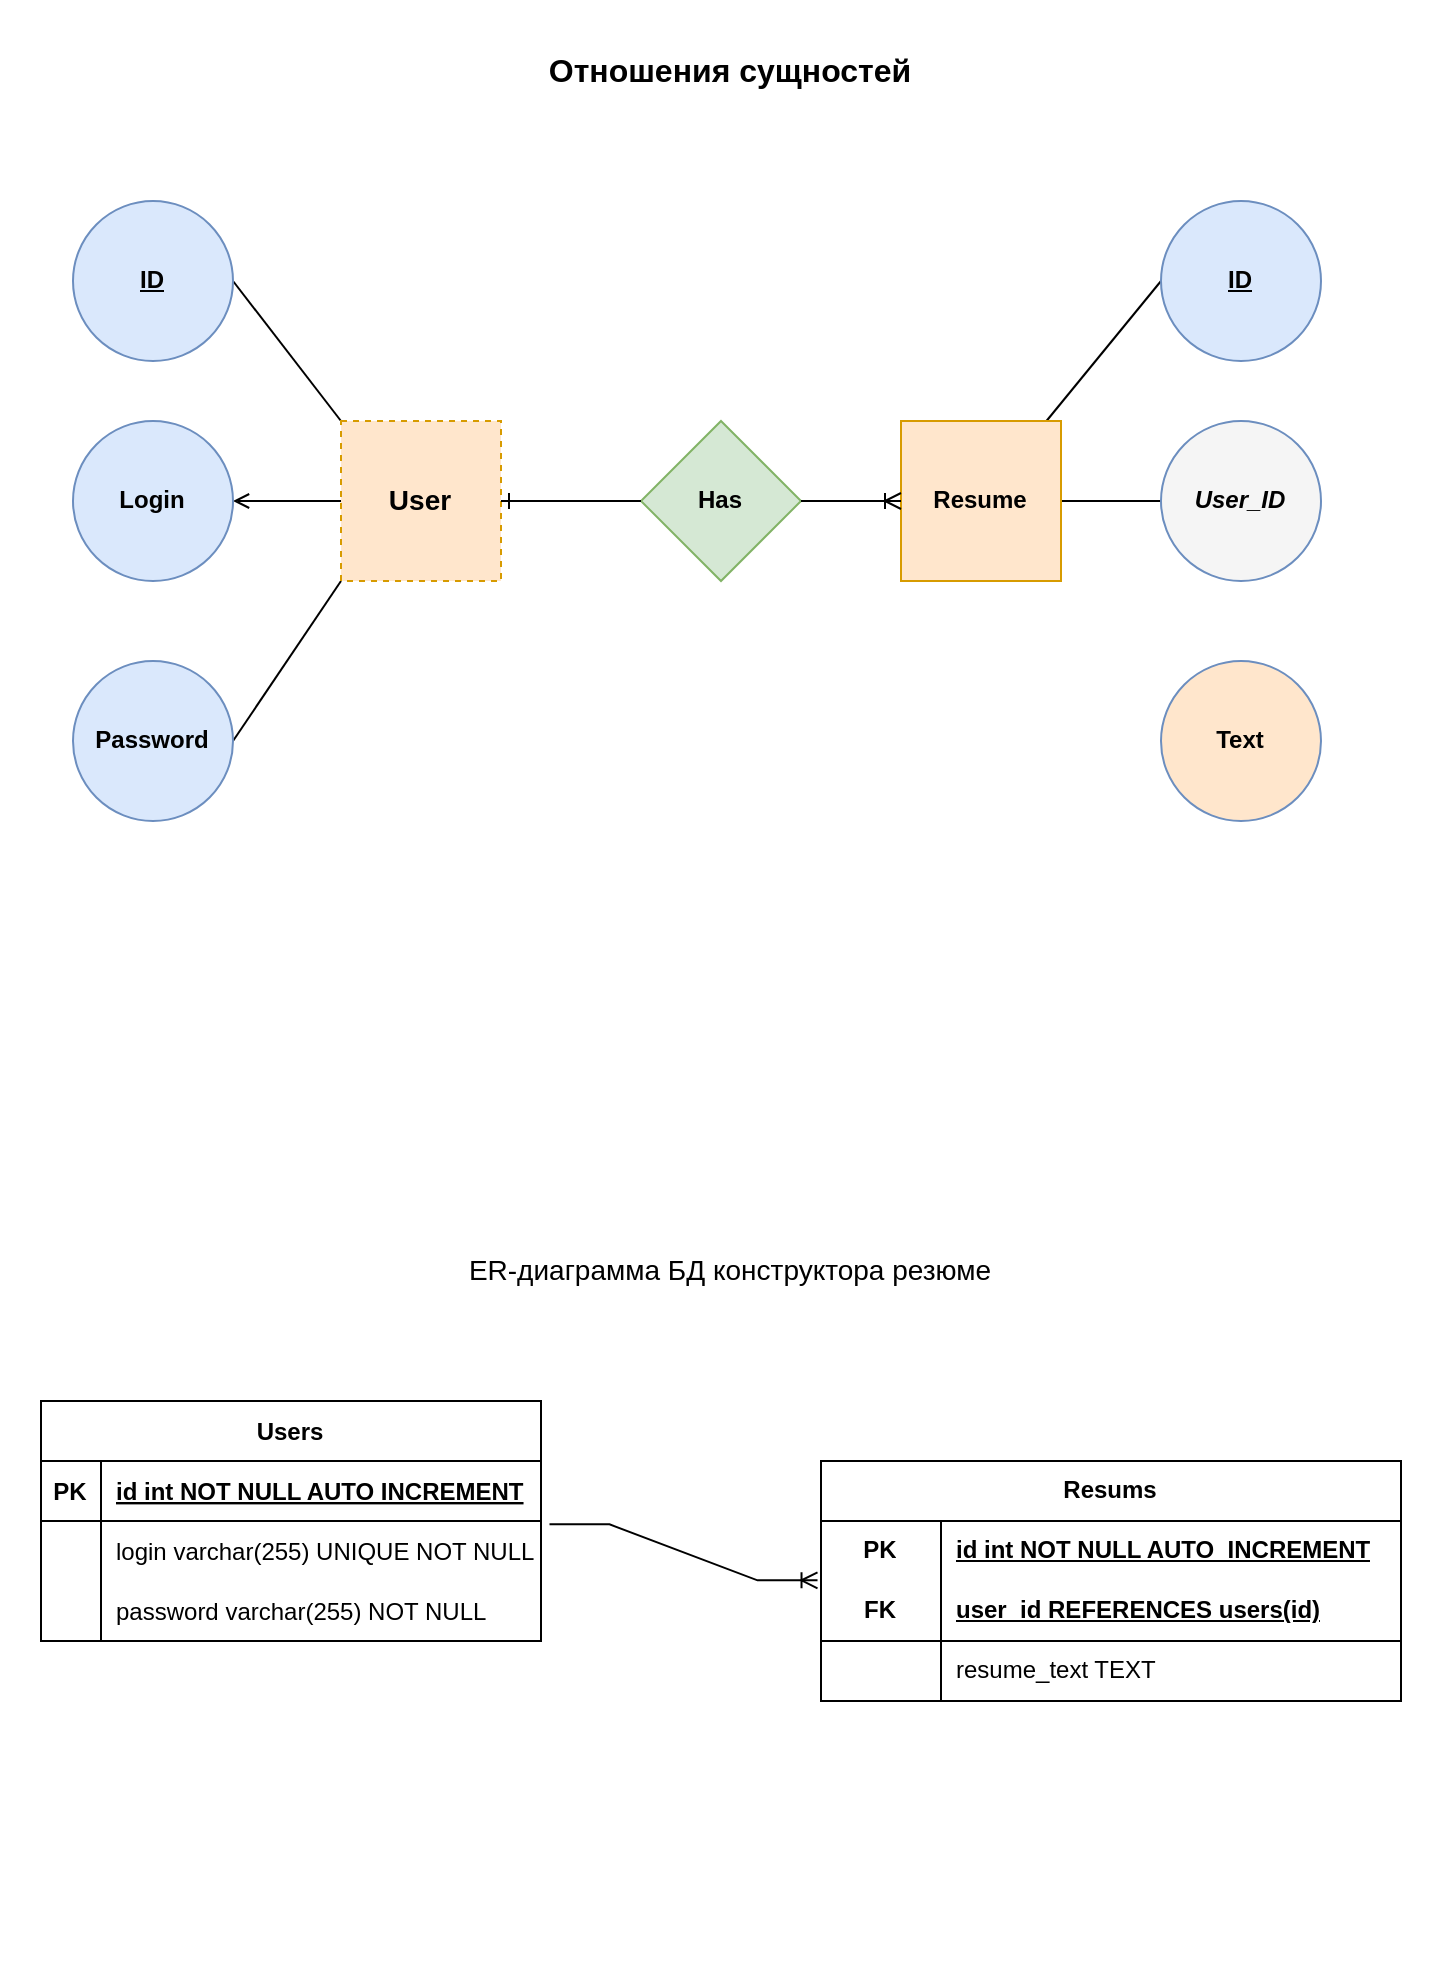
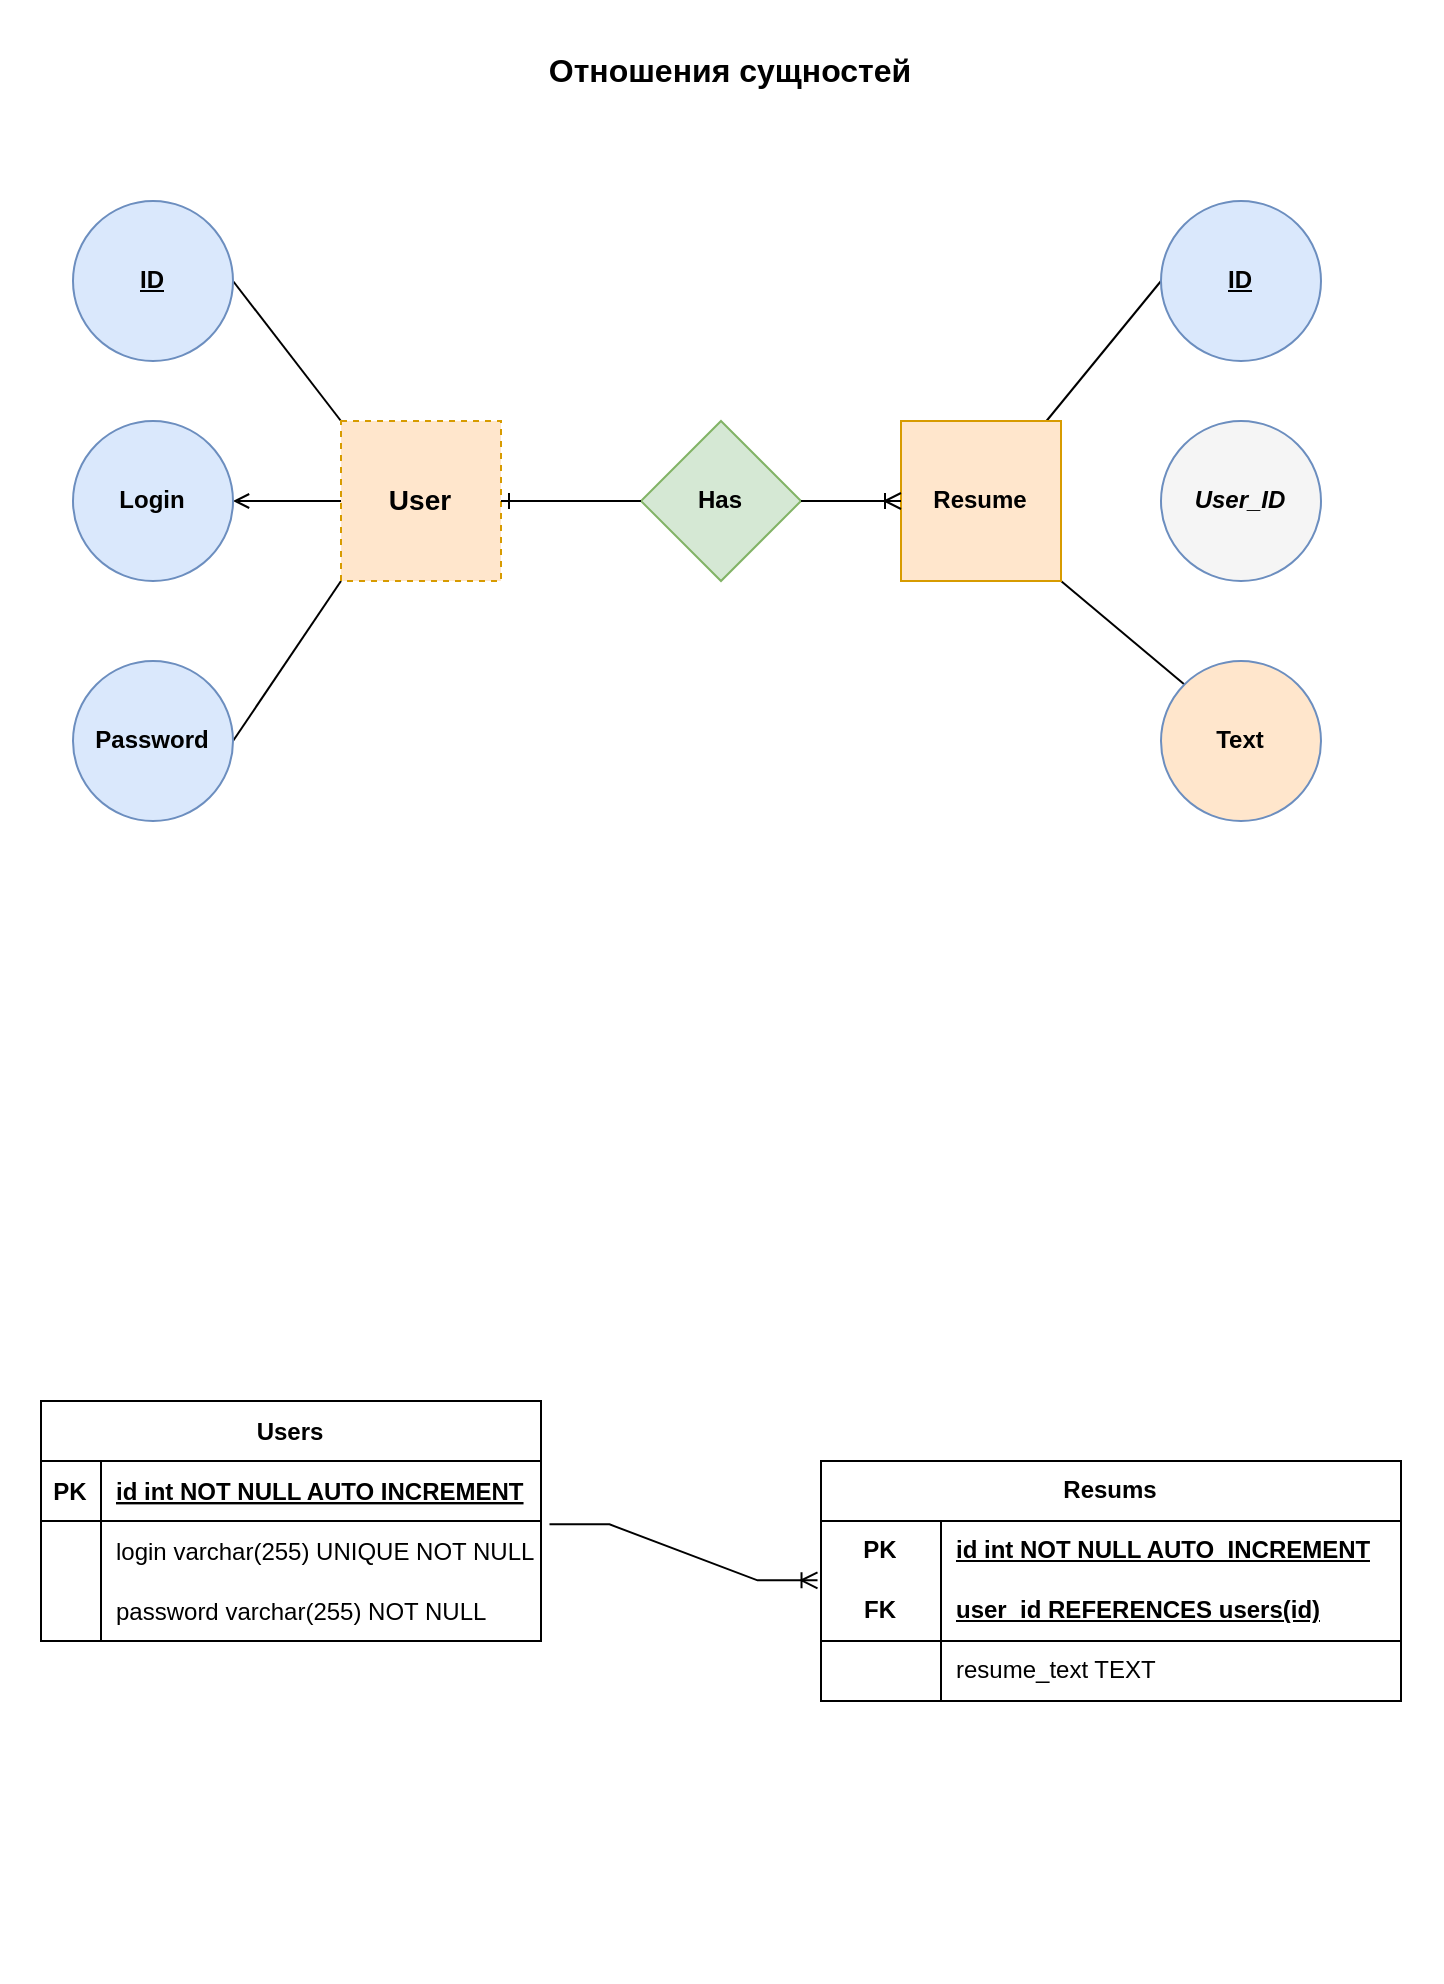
(1111, 501) -> none
none -> (1122, 632)
(731, 1271) -> none
